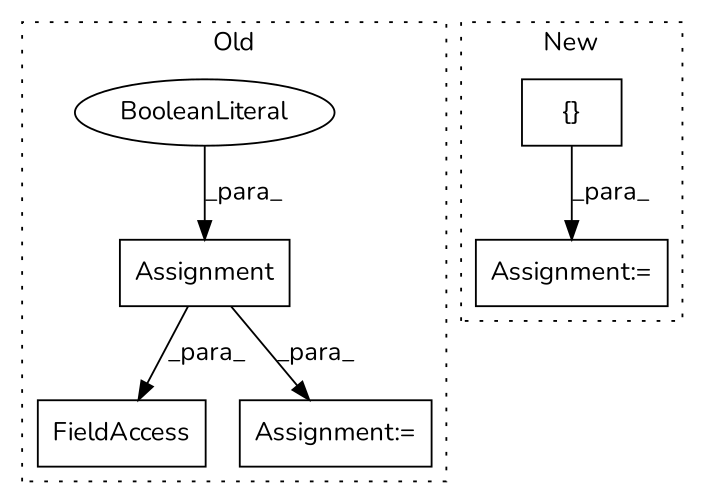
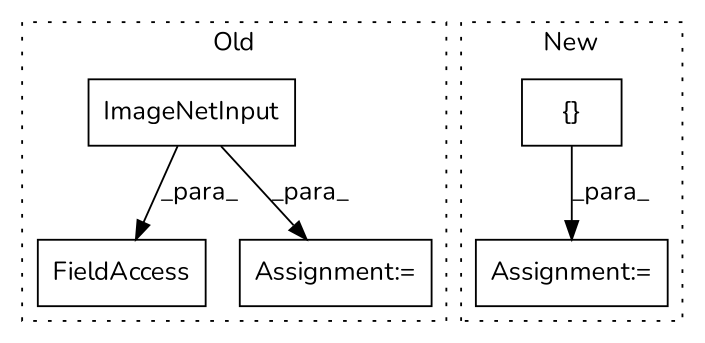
(205, 113) -> none
(205, 273) -> (192, 113)
